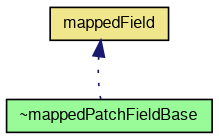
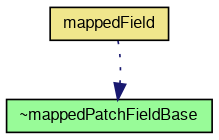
(98, 78) -> (120, 62)
